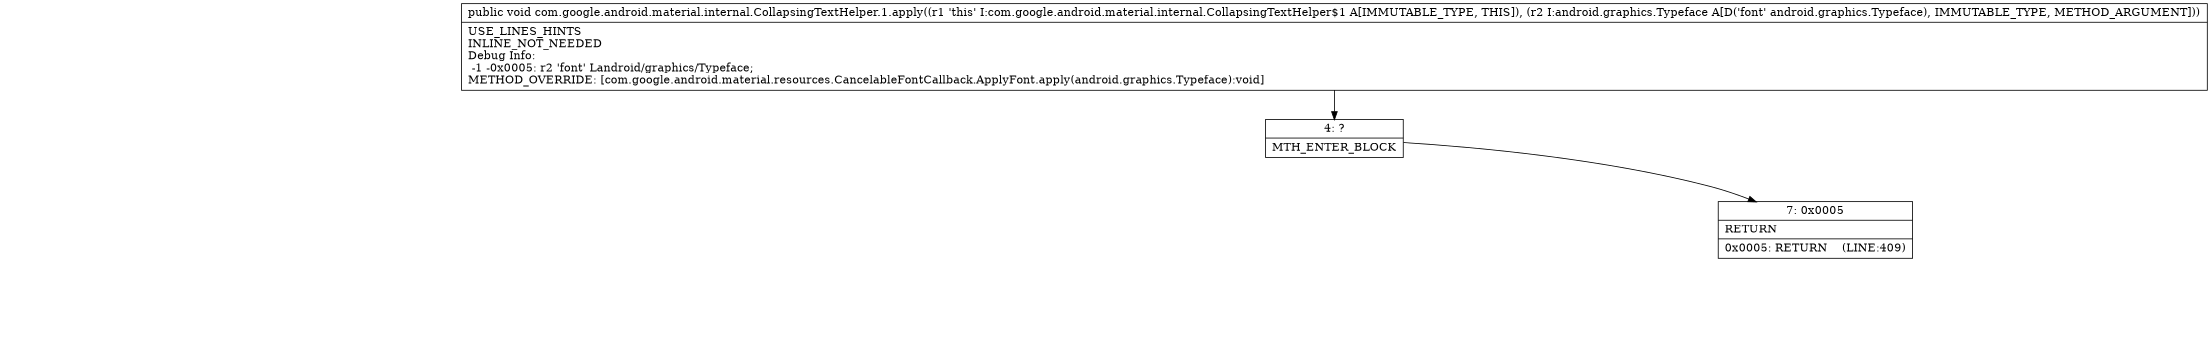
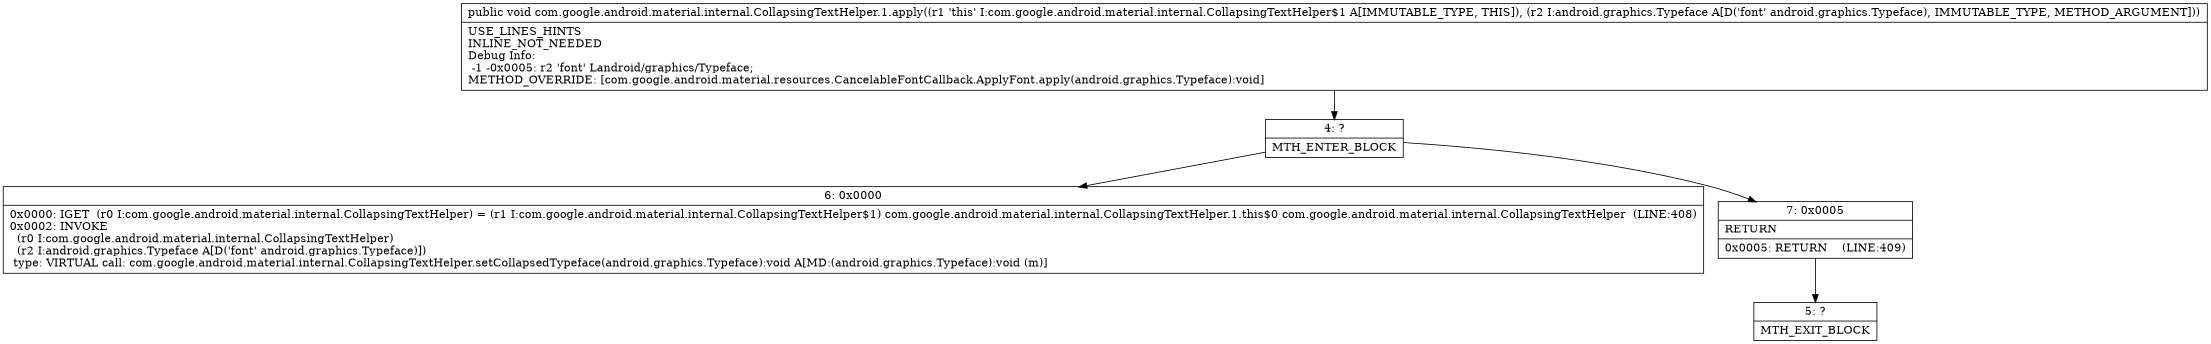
none -> (853, 230)
none -> (1815, 321)
